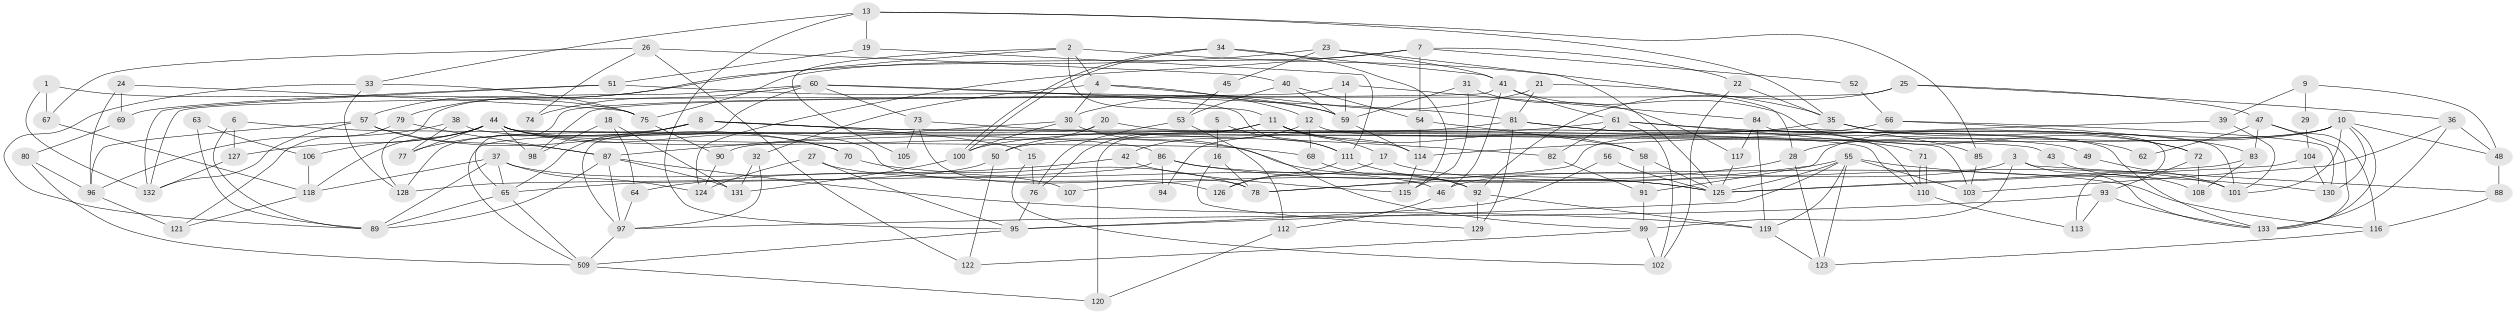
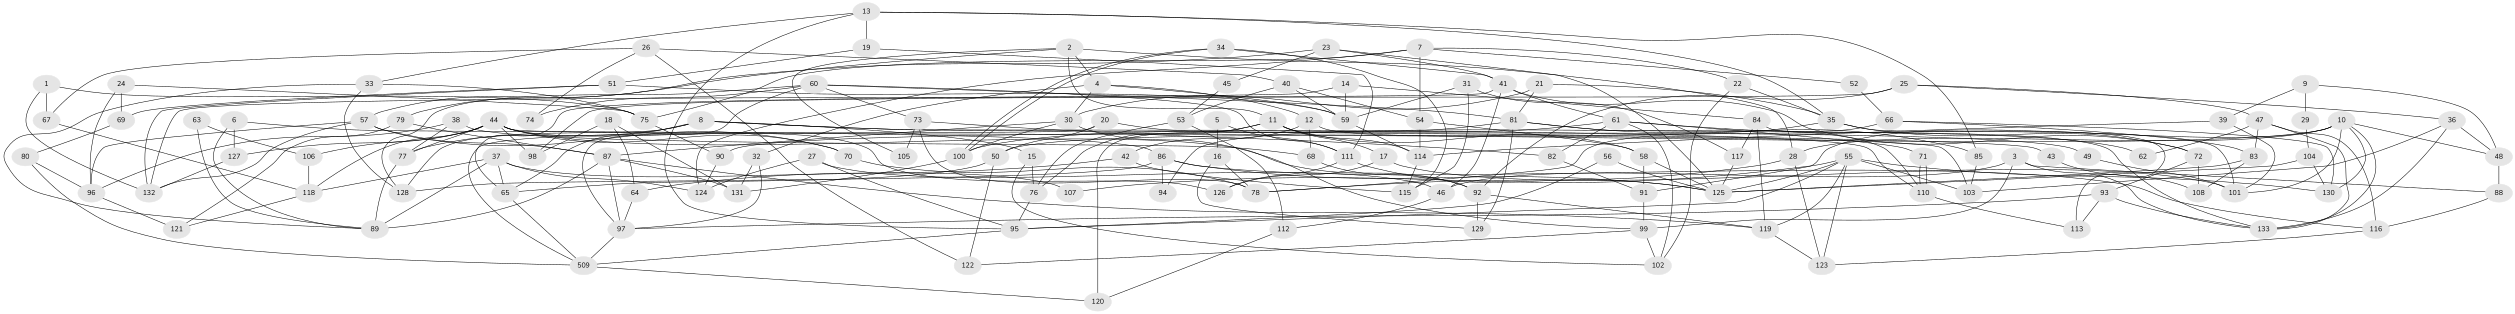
(440, 211) -> (382, 191)
